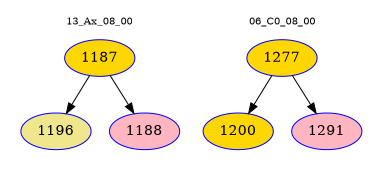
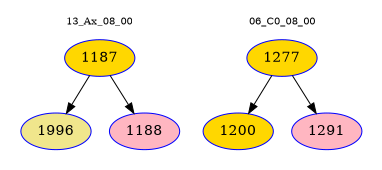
(56, 131) -> (56, 131)
